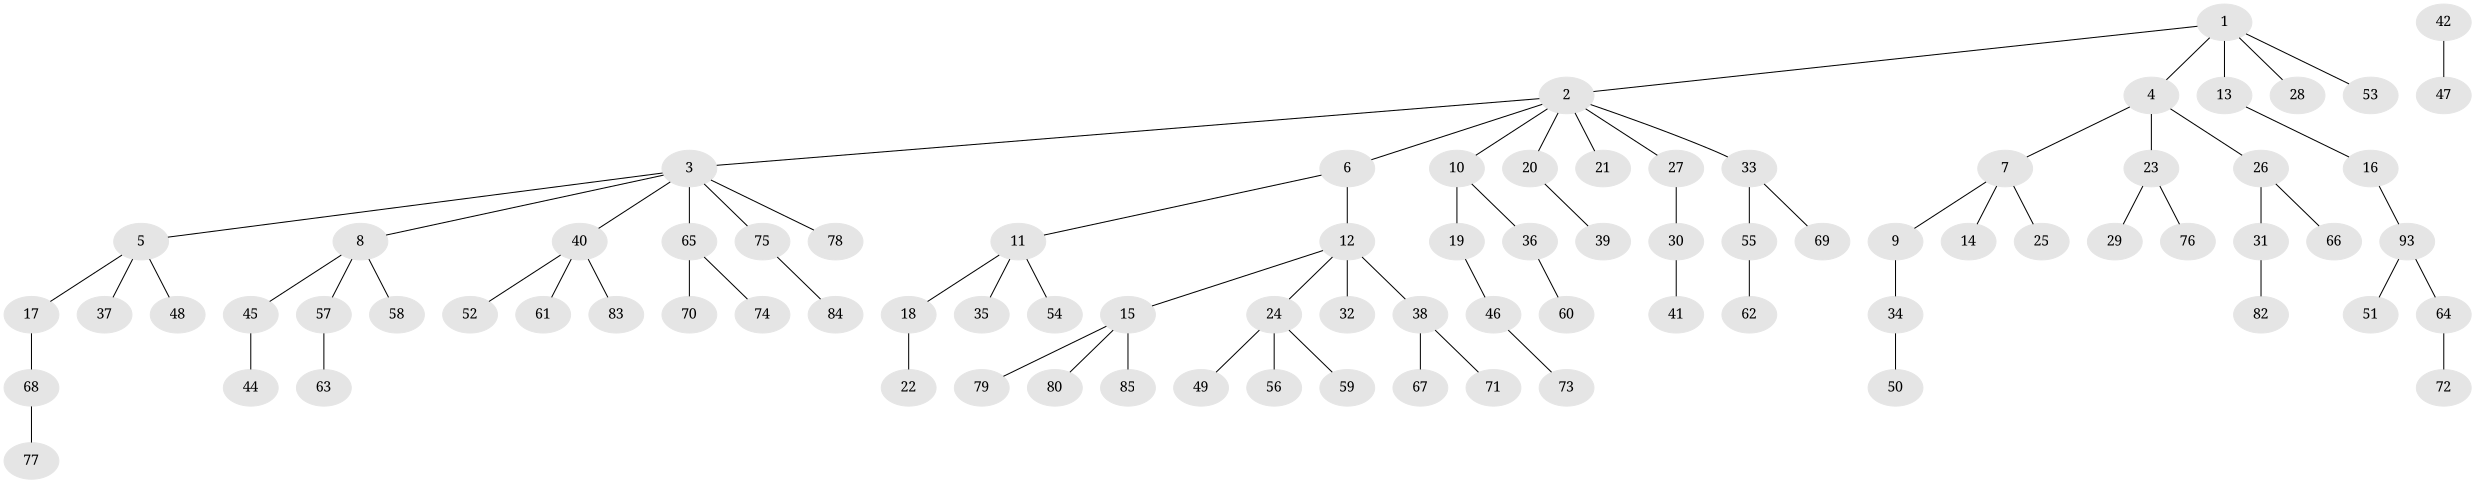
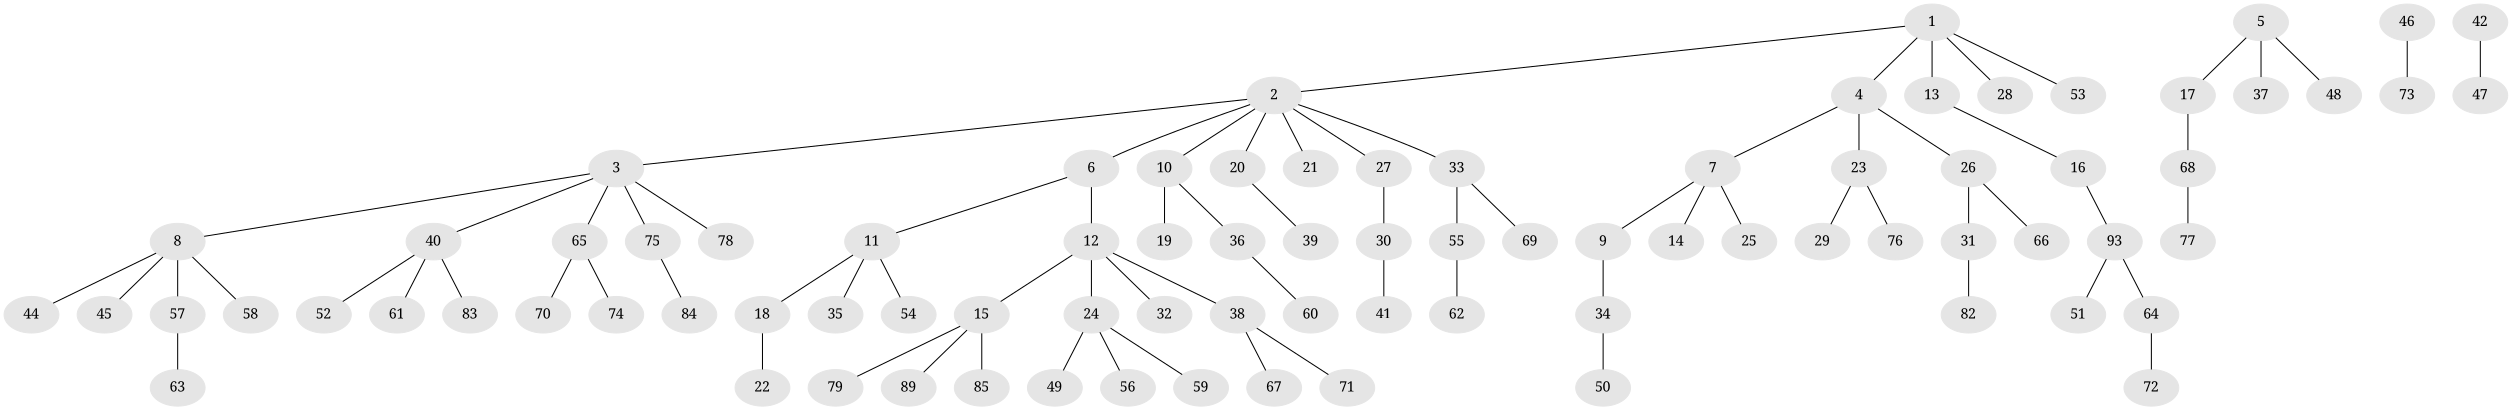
(415, 205) -> none
(1475, 278) -> none
(251, 351) -> (105, 278)
(1055, 388) -> (909, 388)
